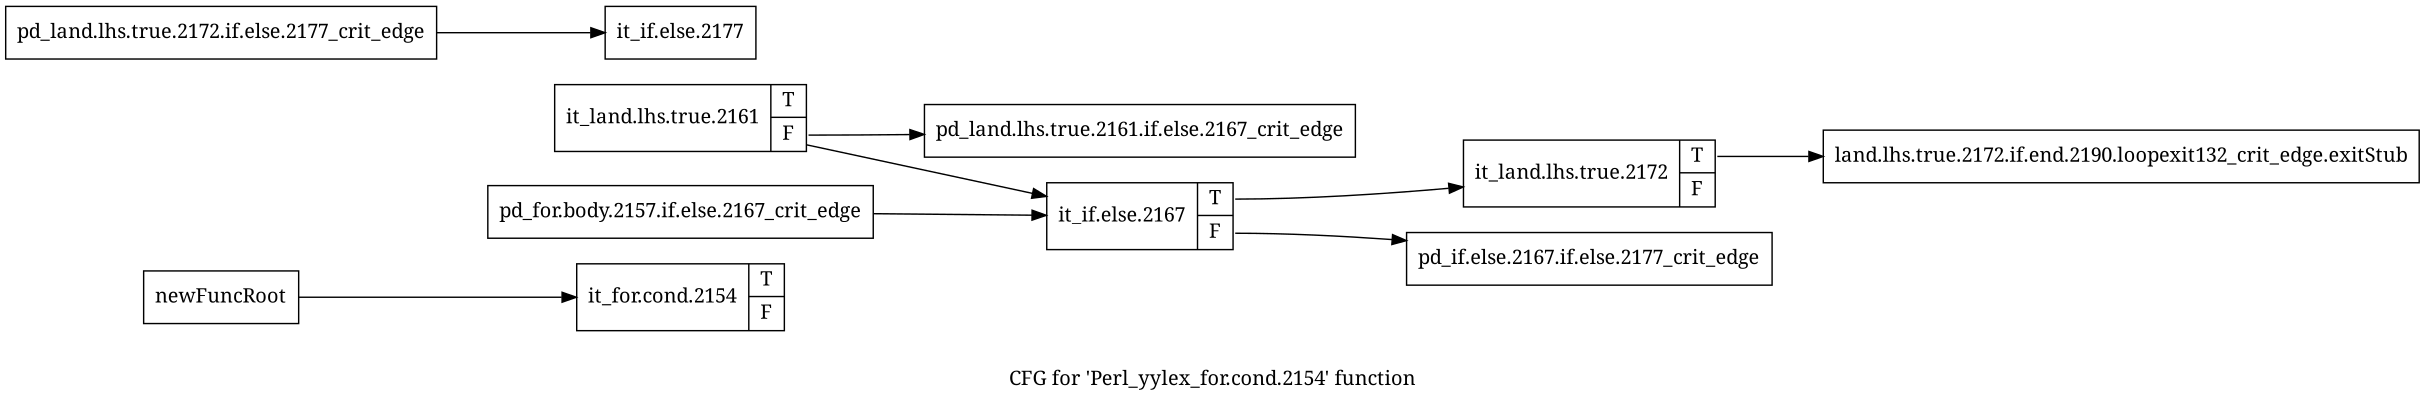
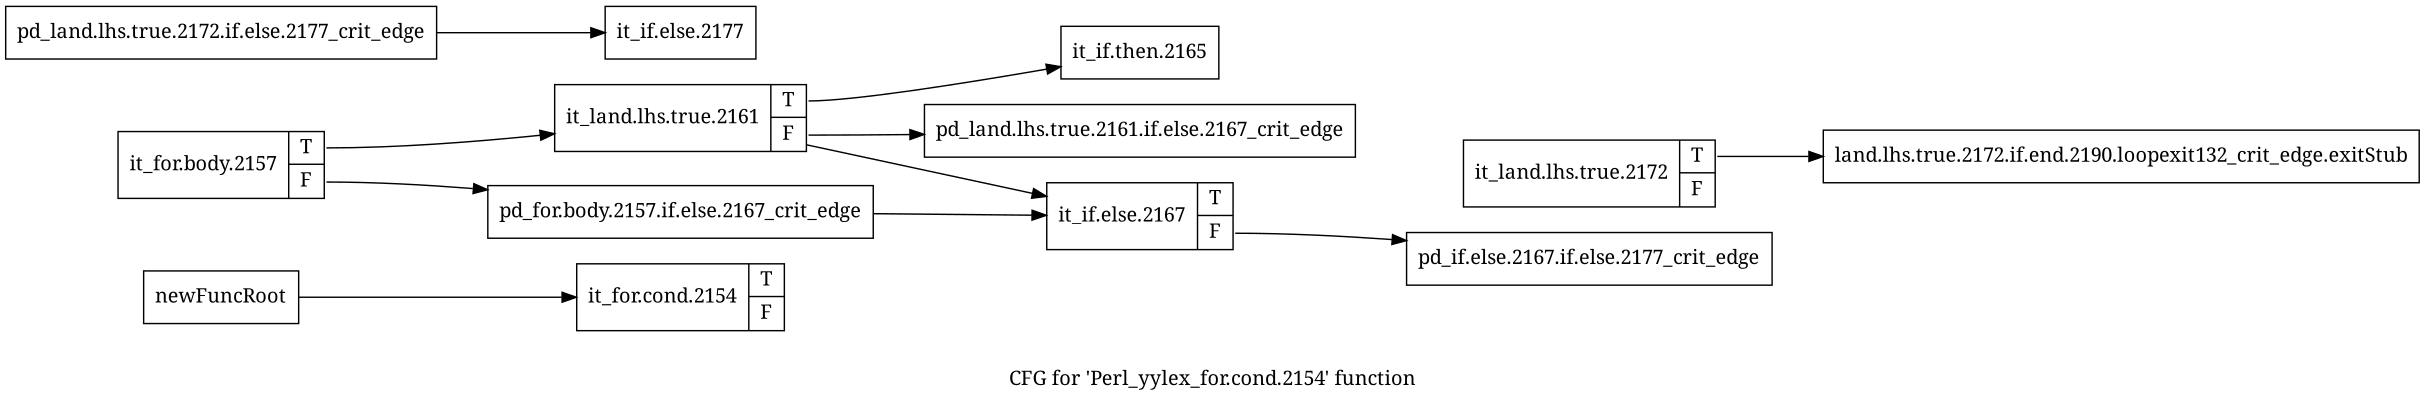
none -> (1140, 53)
none -> (221, 165)
(1342, 196) -> none
